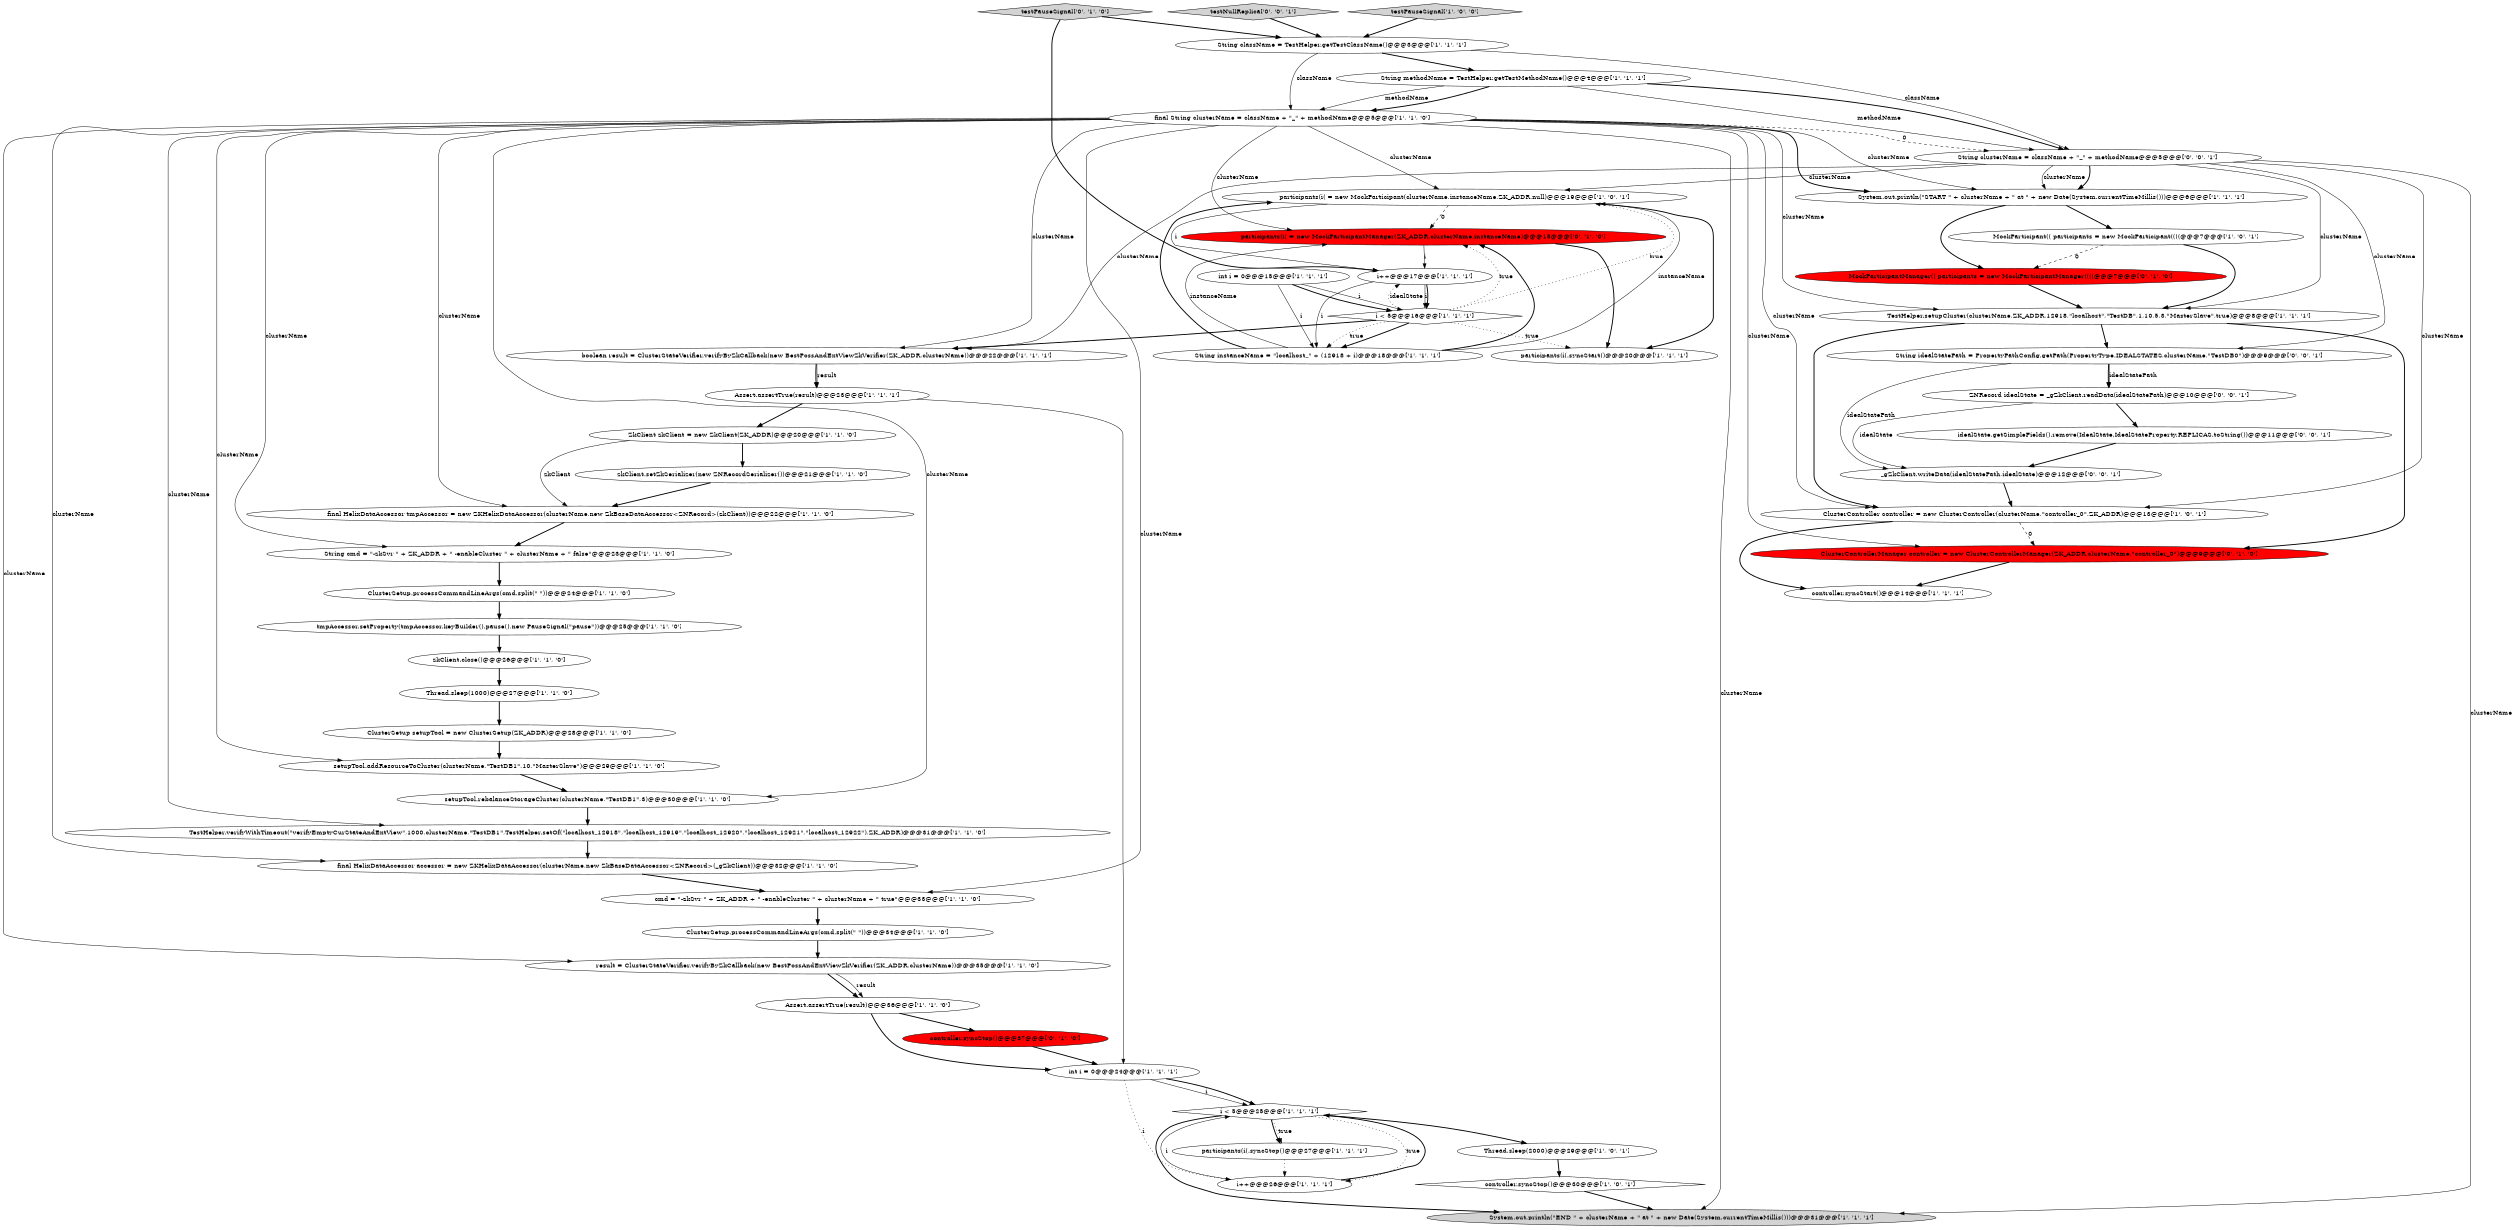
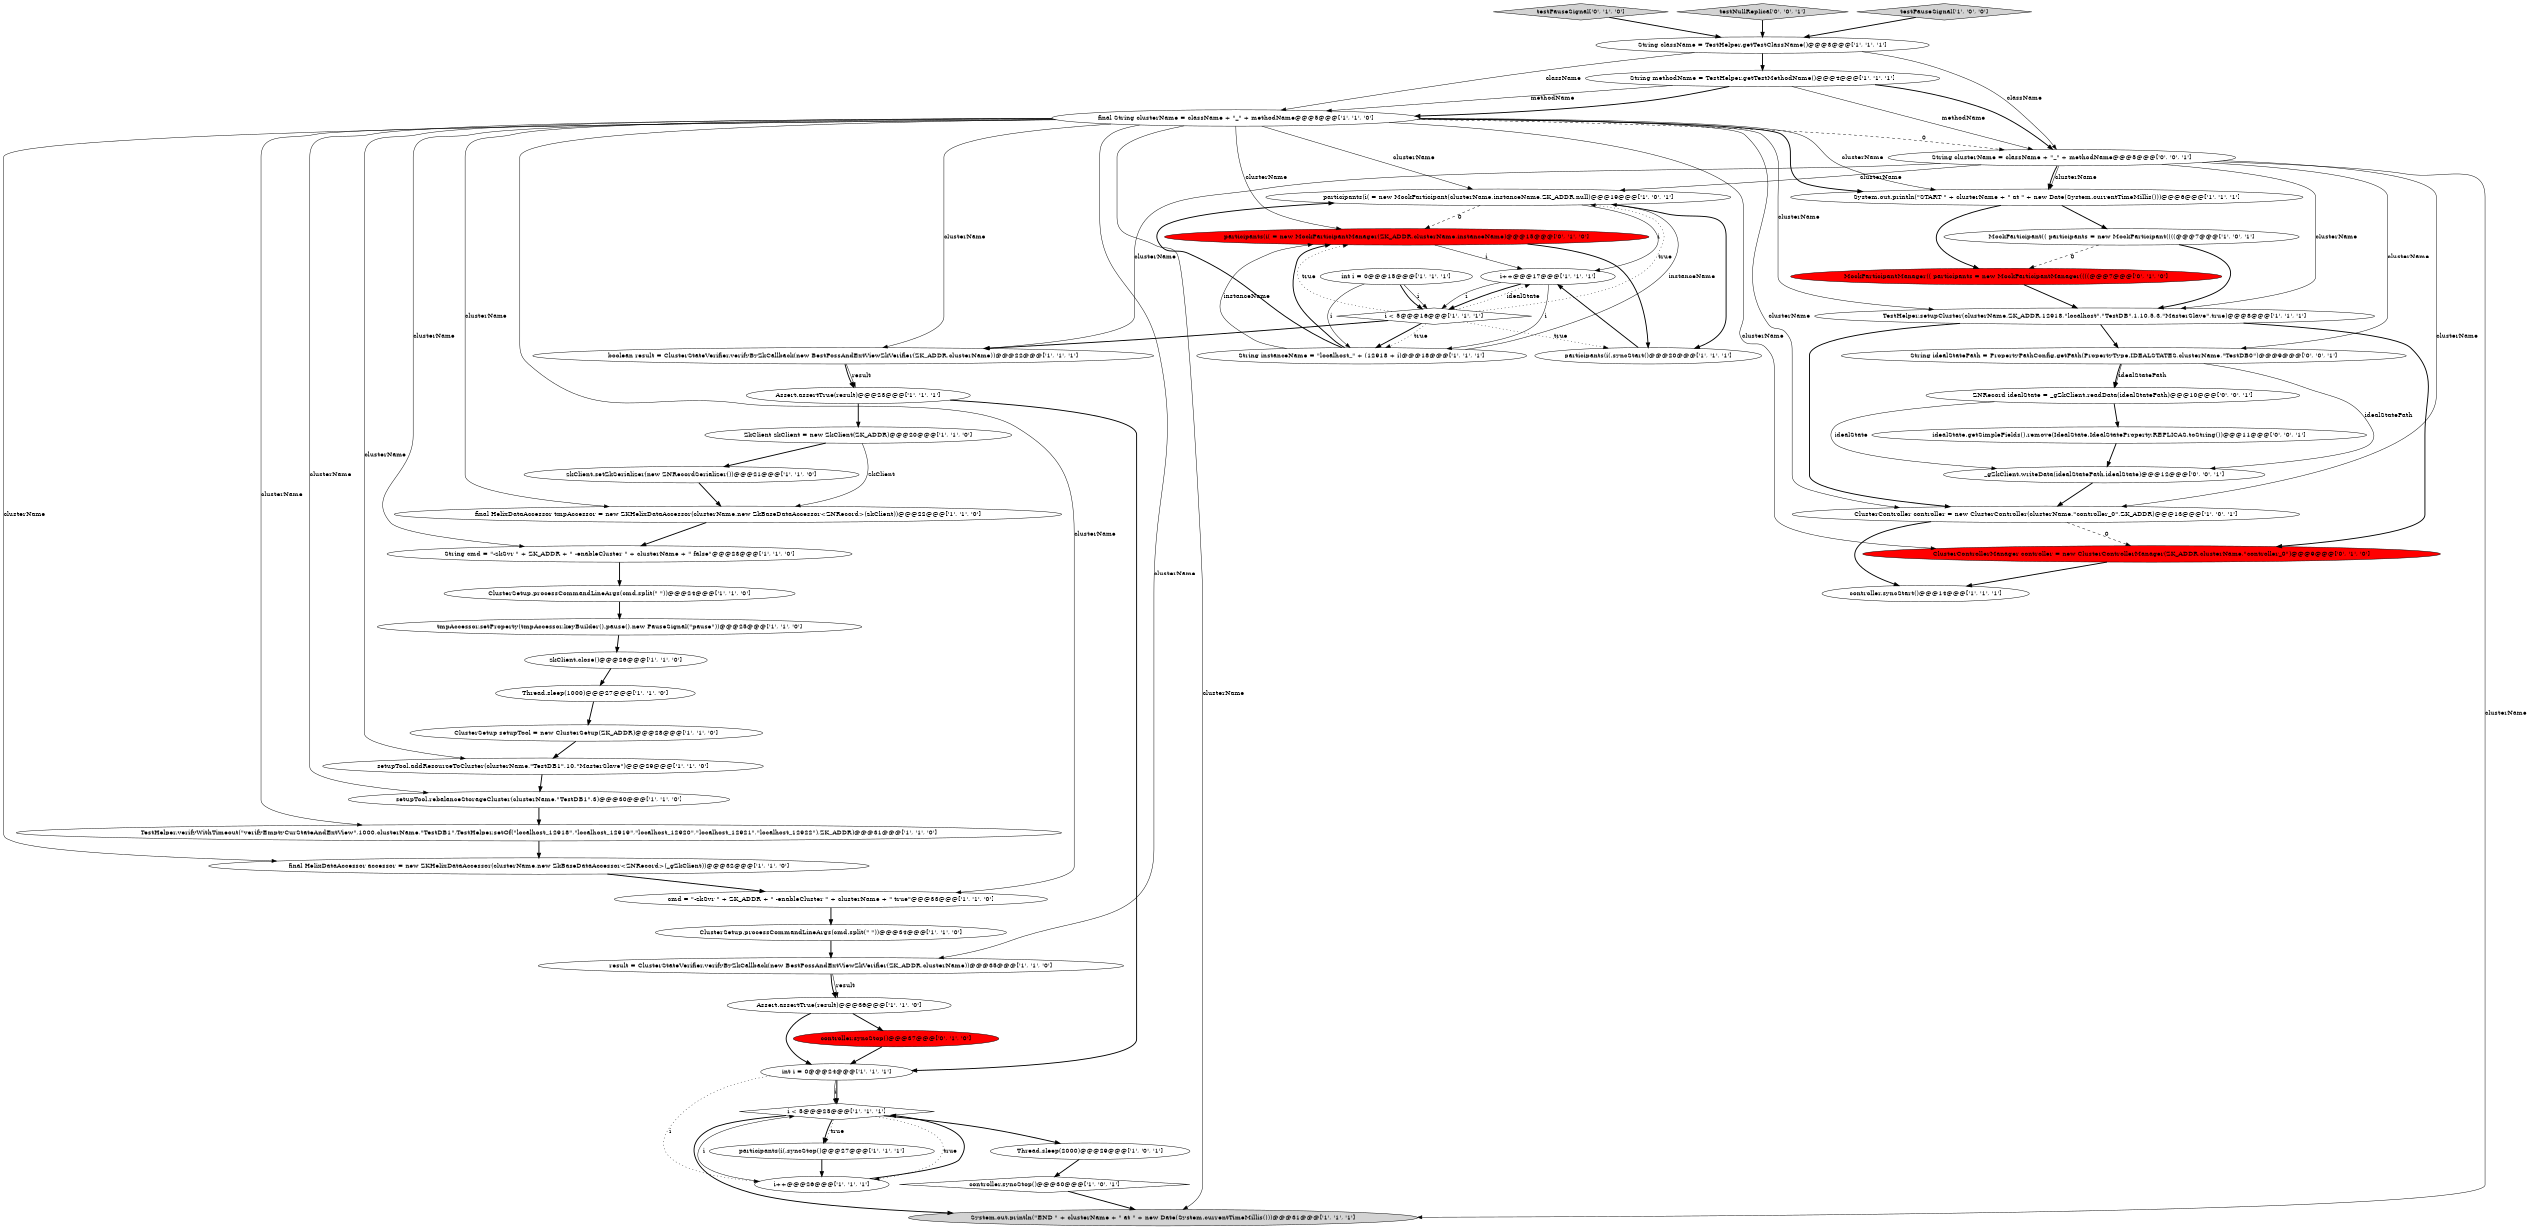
(1136, 226) -> (1600, 318)
(1123, 640) -> (1137, 753)
(1285, 1166) -> (822, 1166)
